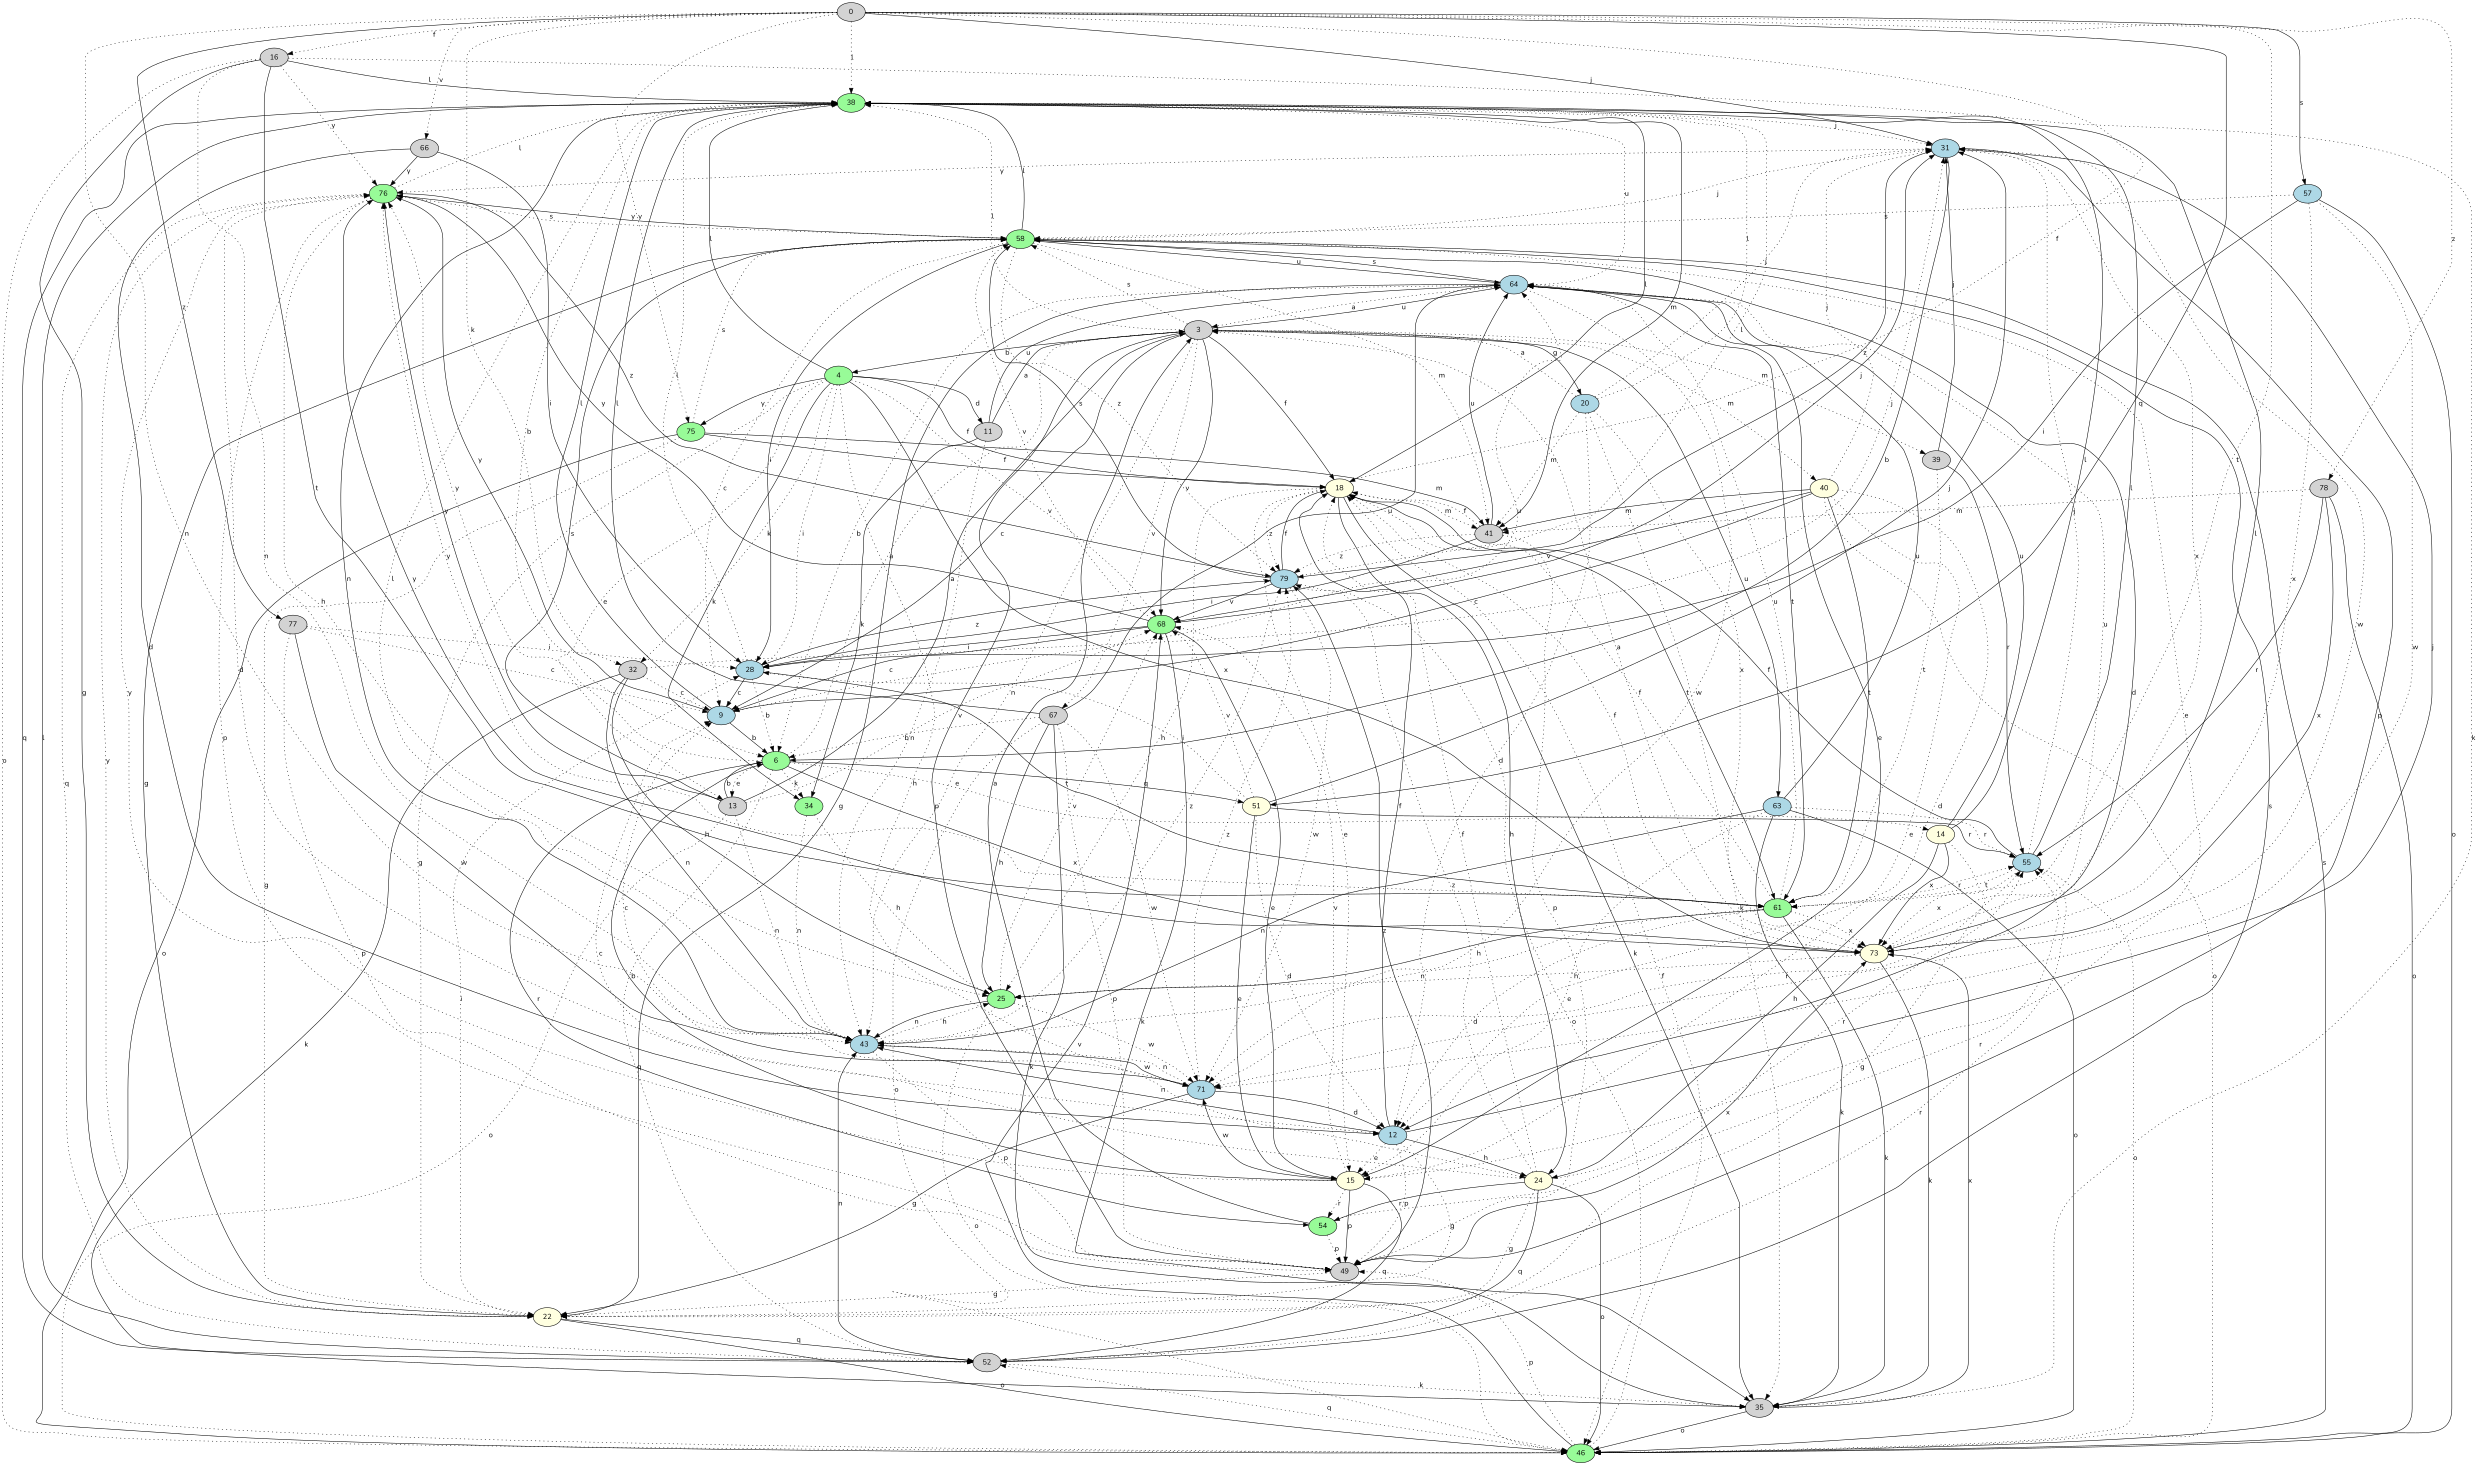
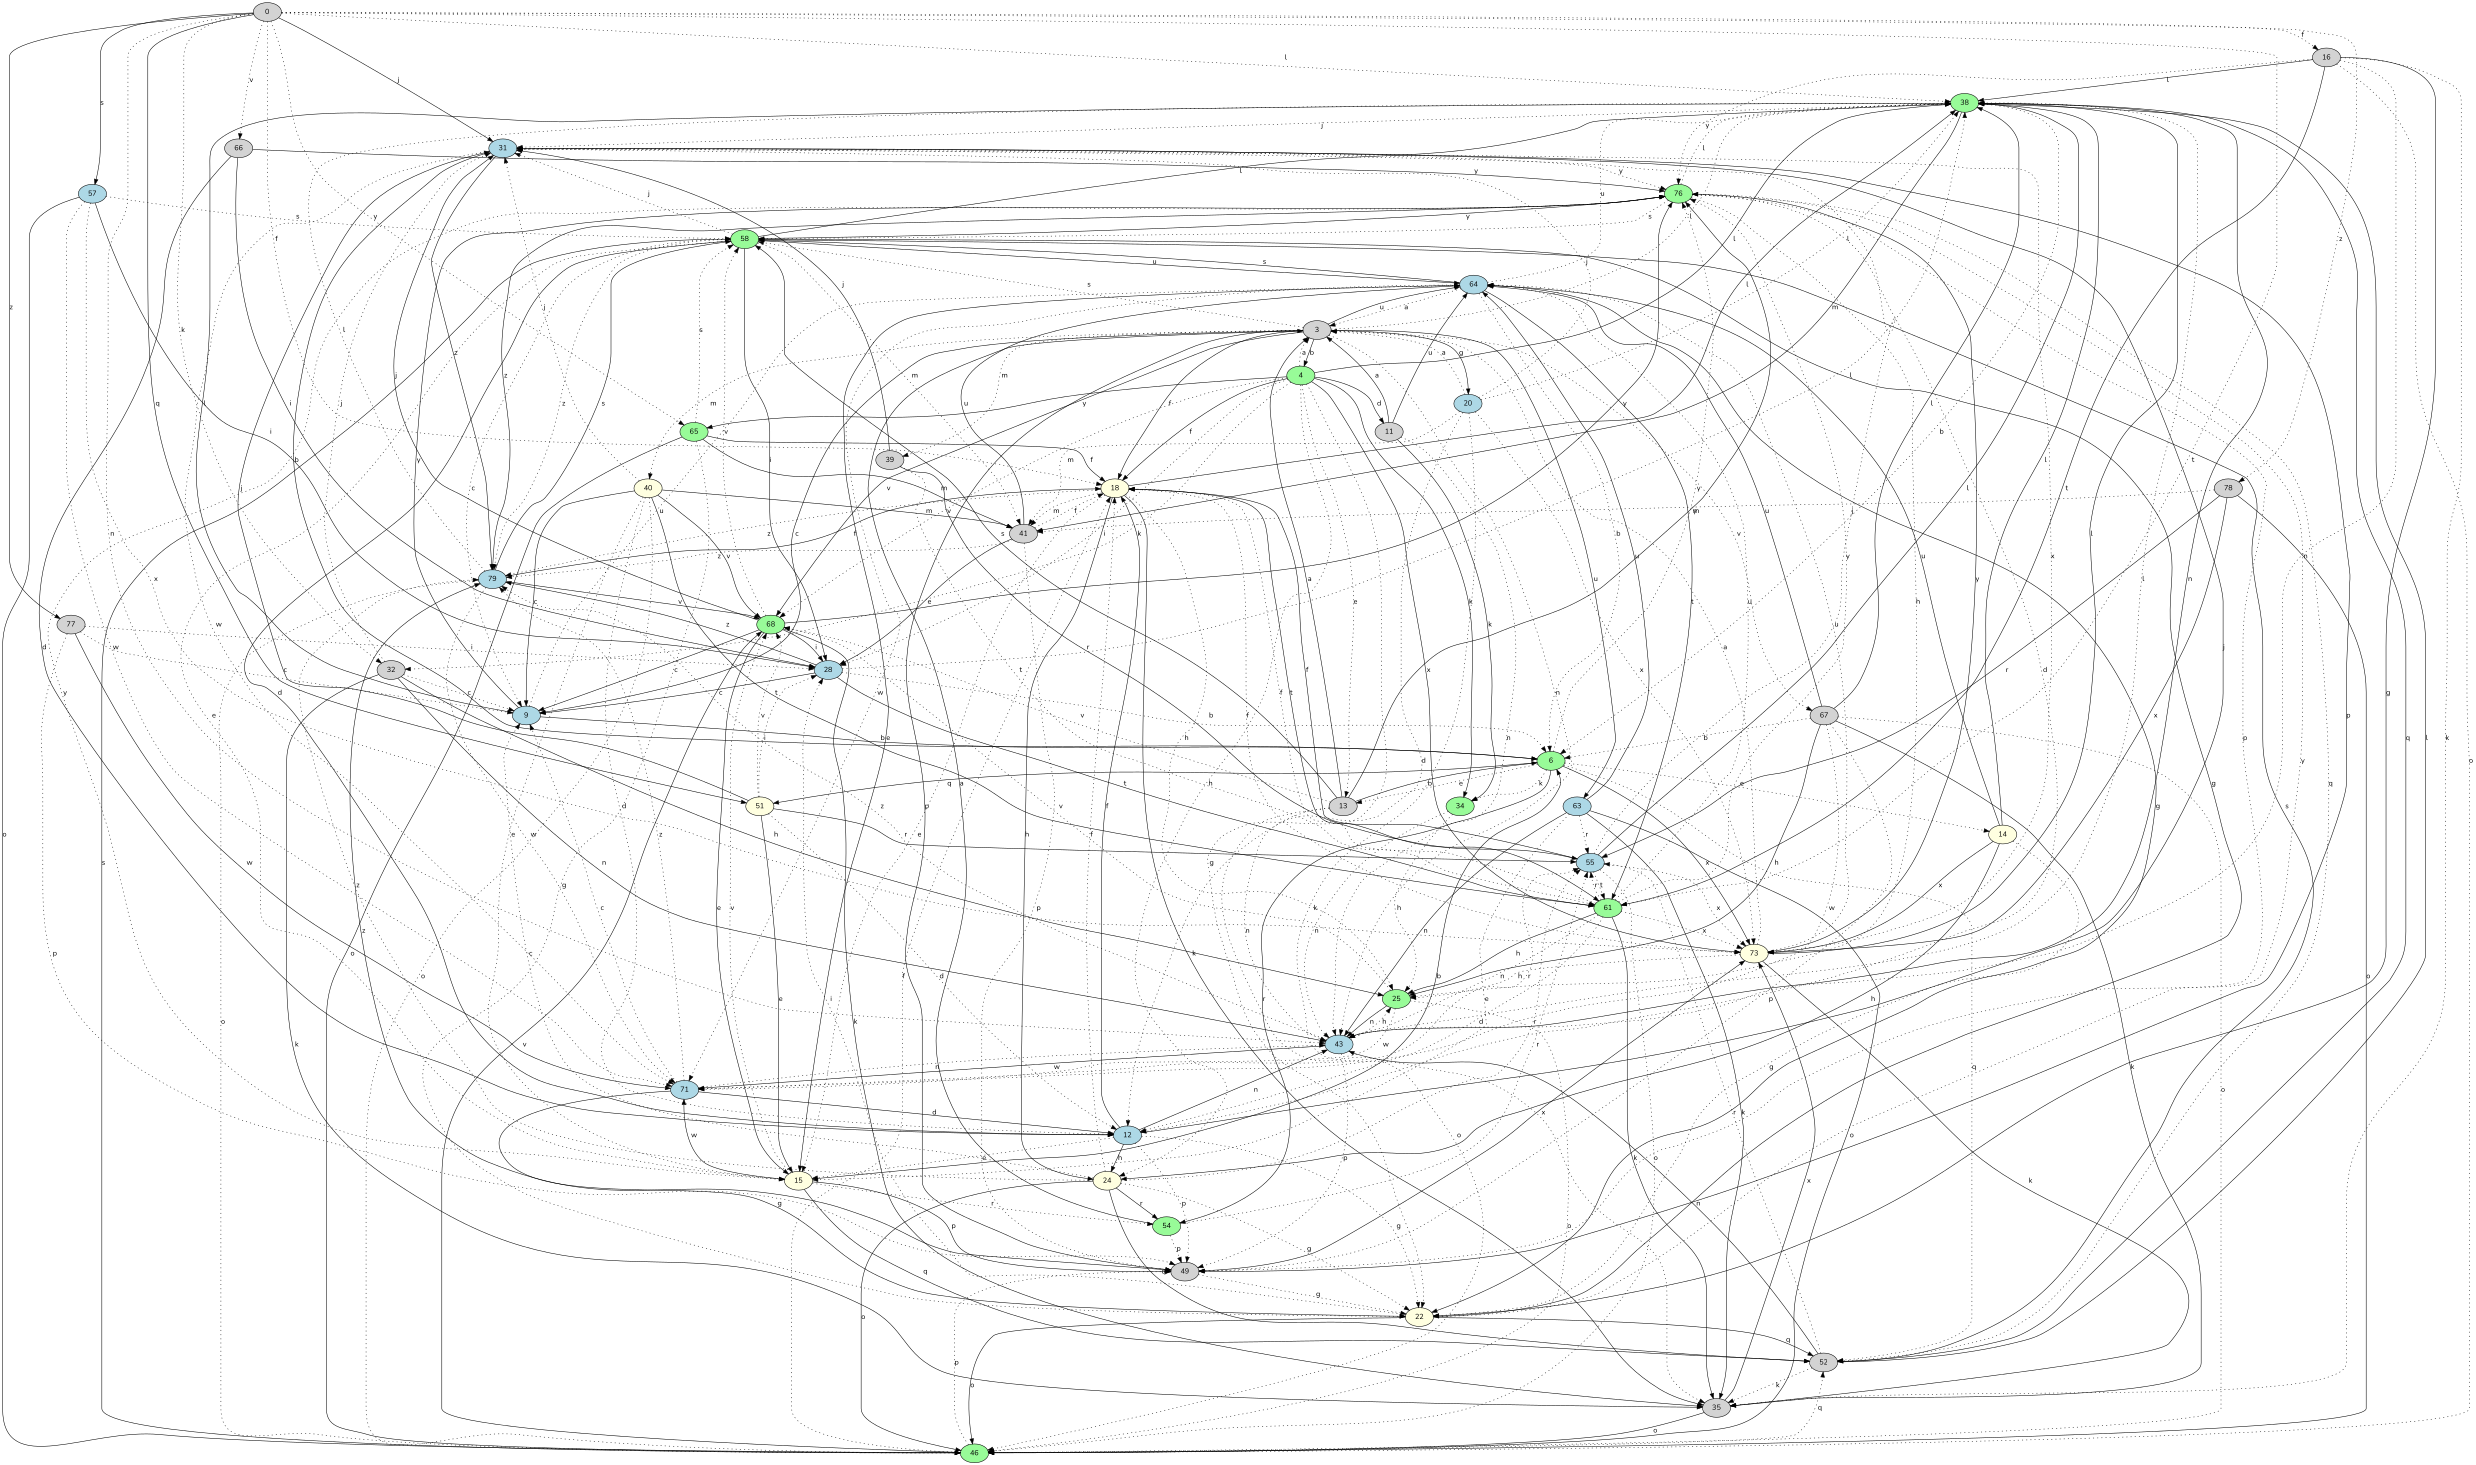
(691, 432) -> (694, 432)
(947, 483) -> (1301, 353)
(1212, 602) -> (930, 602)
